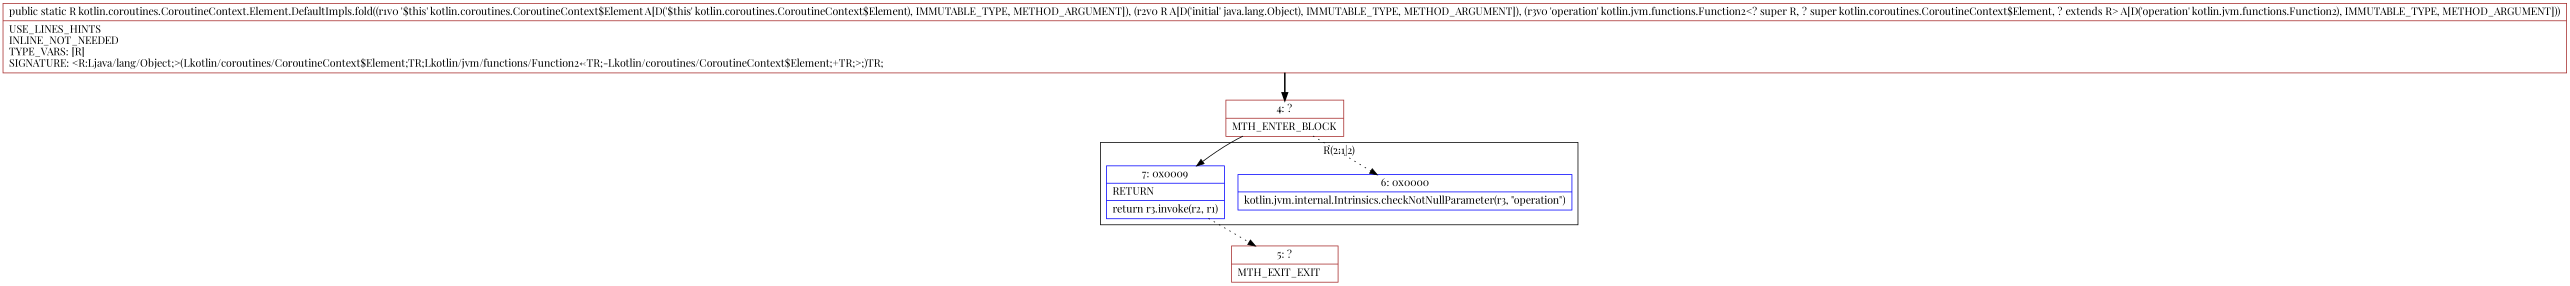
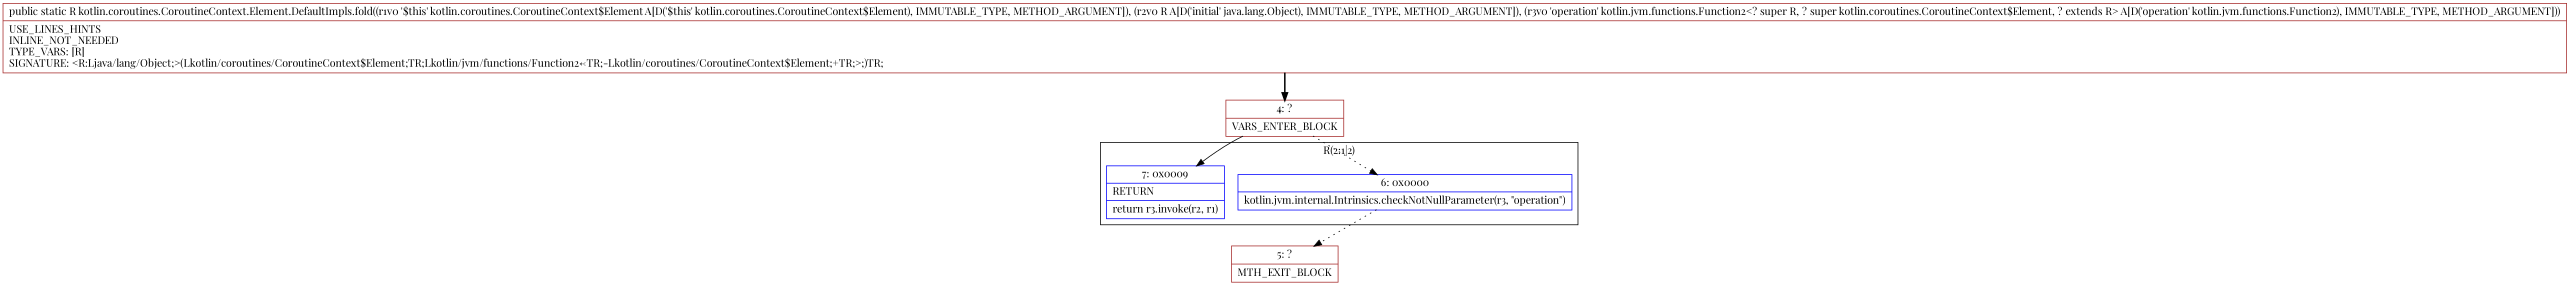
(1284, 127) -> (1285, 127)
(1229, 230) -> (1343, 229)
(1279, 273) -> (1285, 273)
